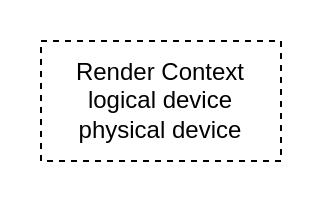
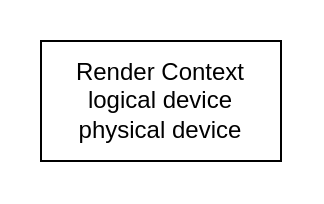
(161, 101) -> (161, 101)
